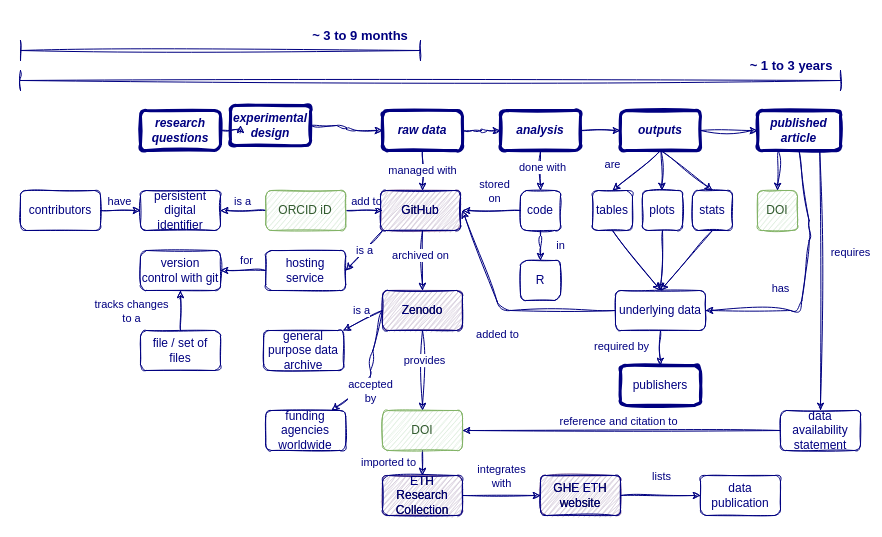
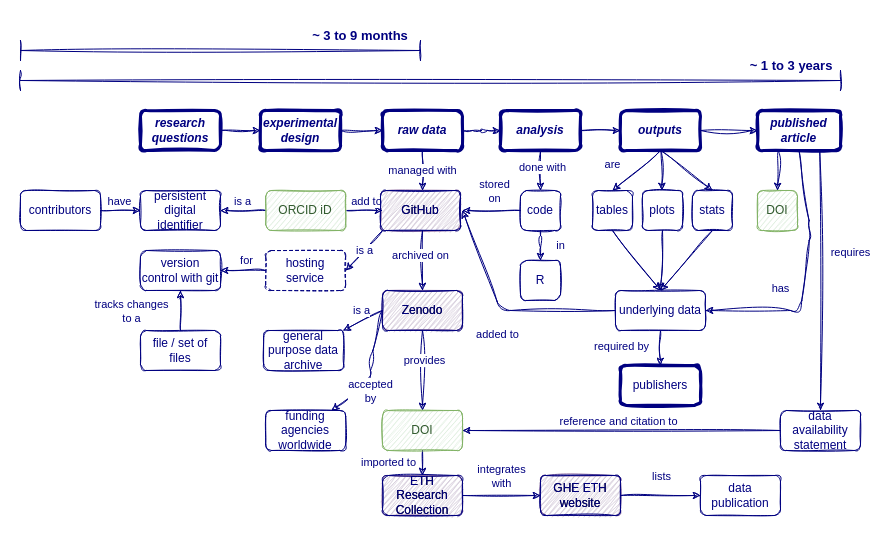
(271, 126) -> (301, 131)
(306, 271) -> (306, 271)
